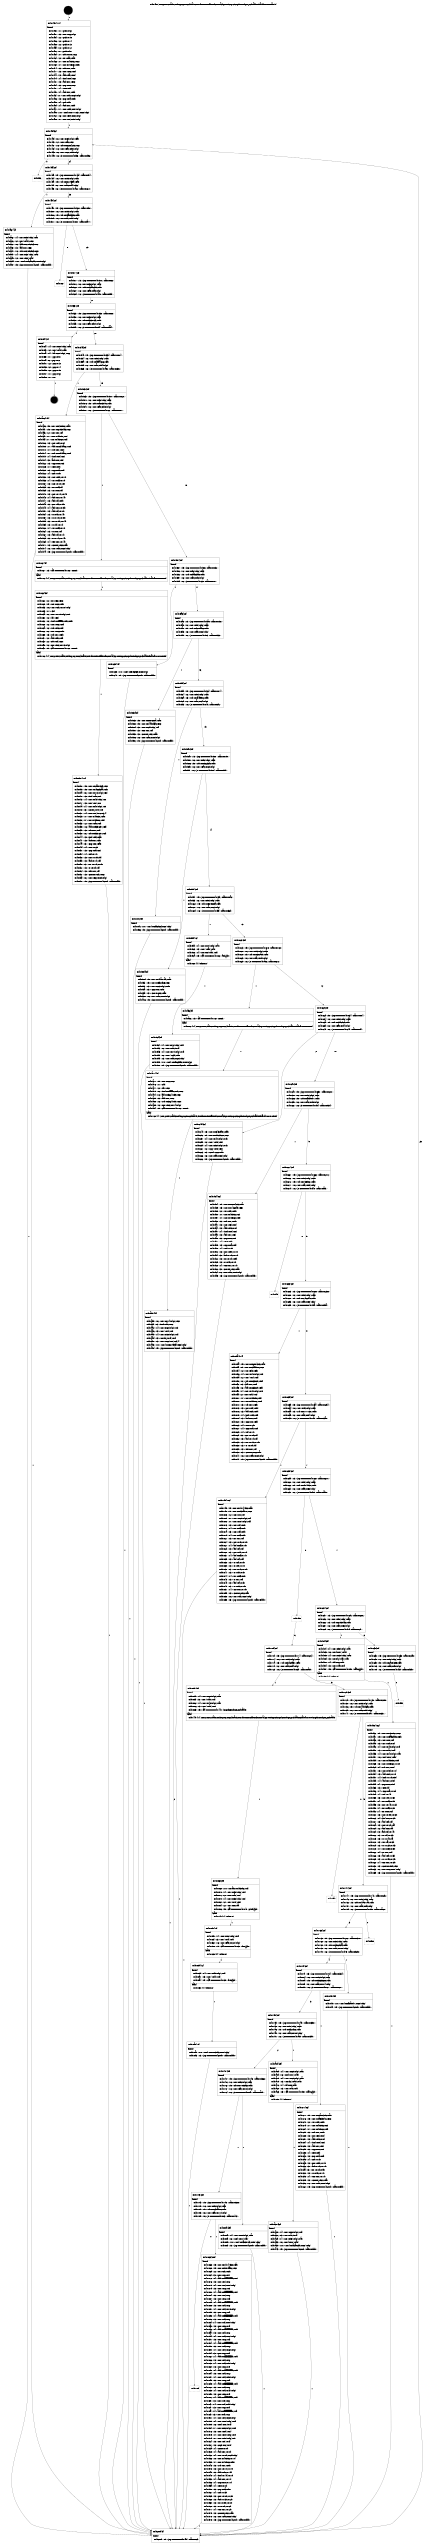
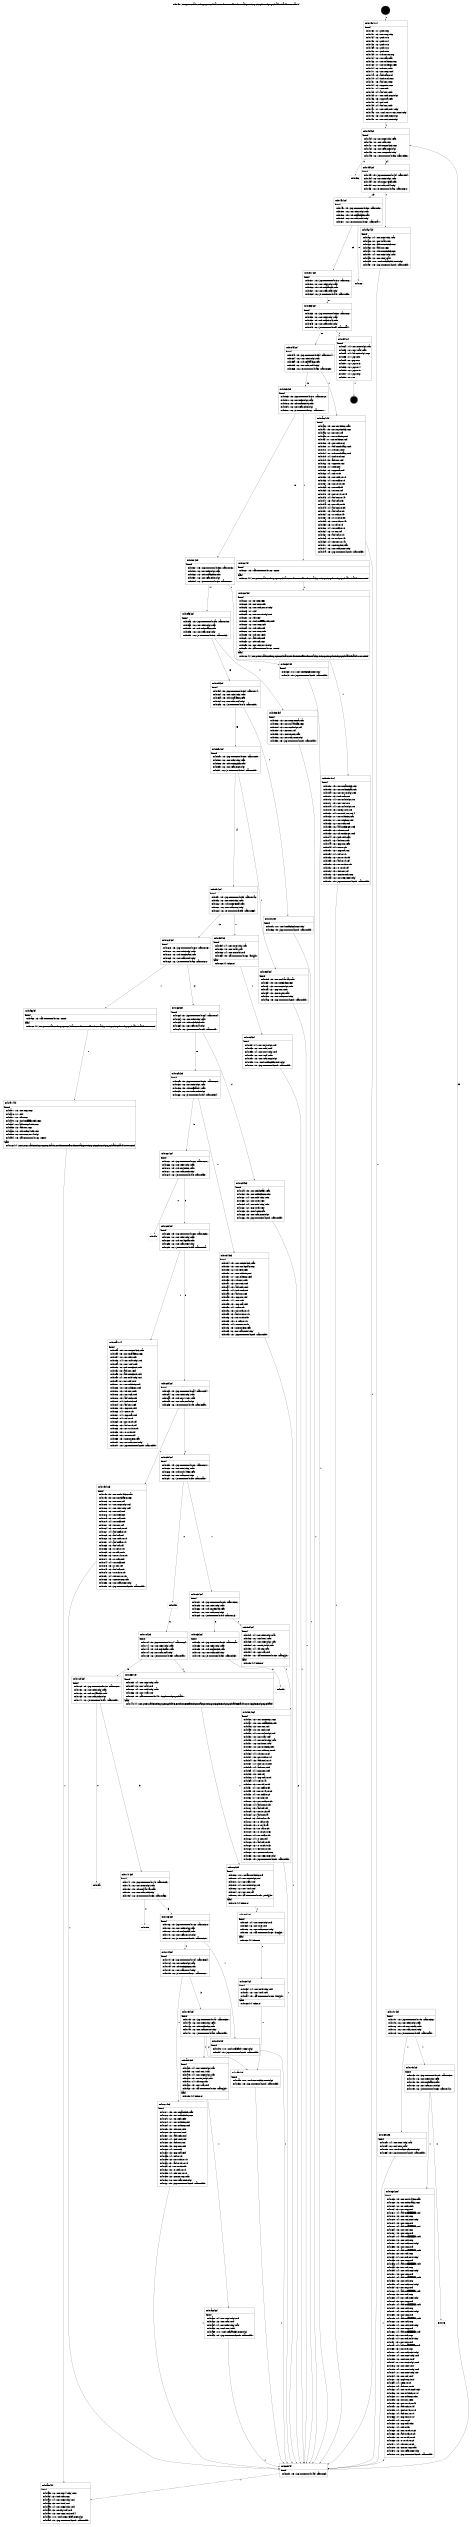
(169, 1940) -> (186, 2487)
(267, 2054) -> (219, 2057)
